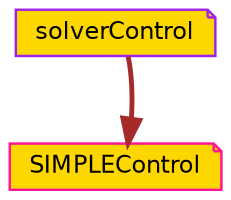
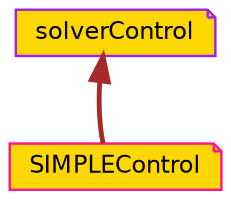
(132, 88) -> (99, 112)
